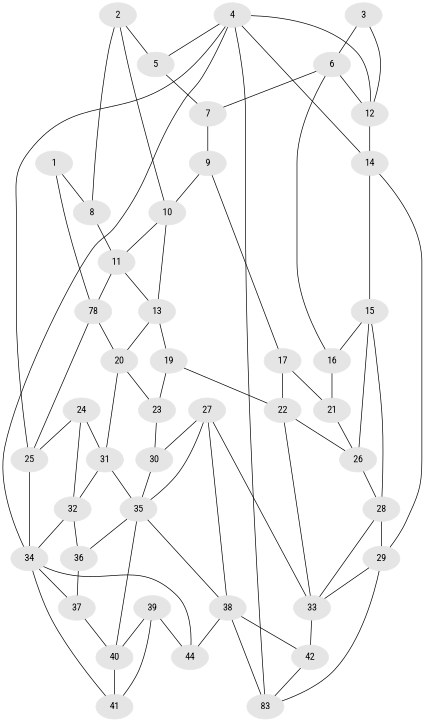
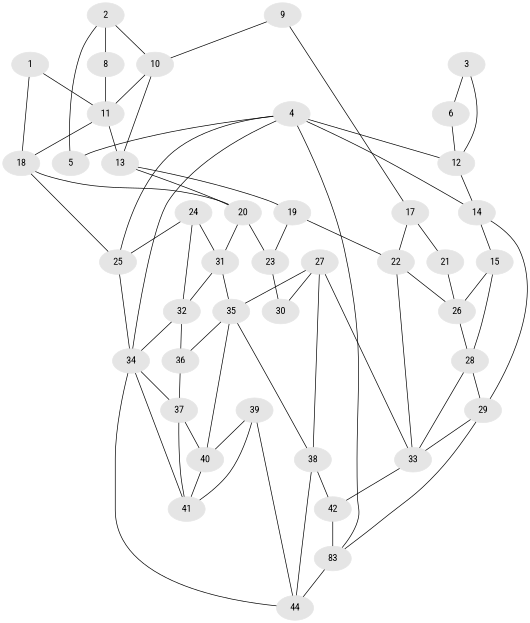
(208, 114) -> none
(73, 188) -> (68, 89)
(93, 311) -> (21, 163)
(332, 361) -> none
none -> (180, 460)
(146, 484) -> none
(247, 657) -> (314, 583)
